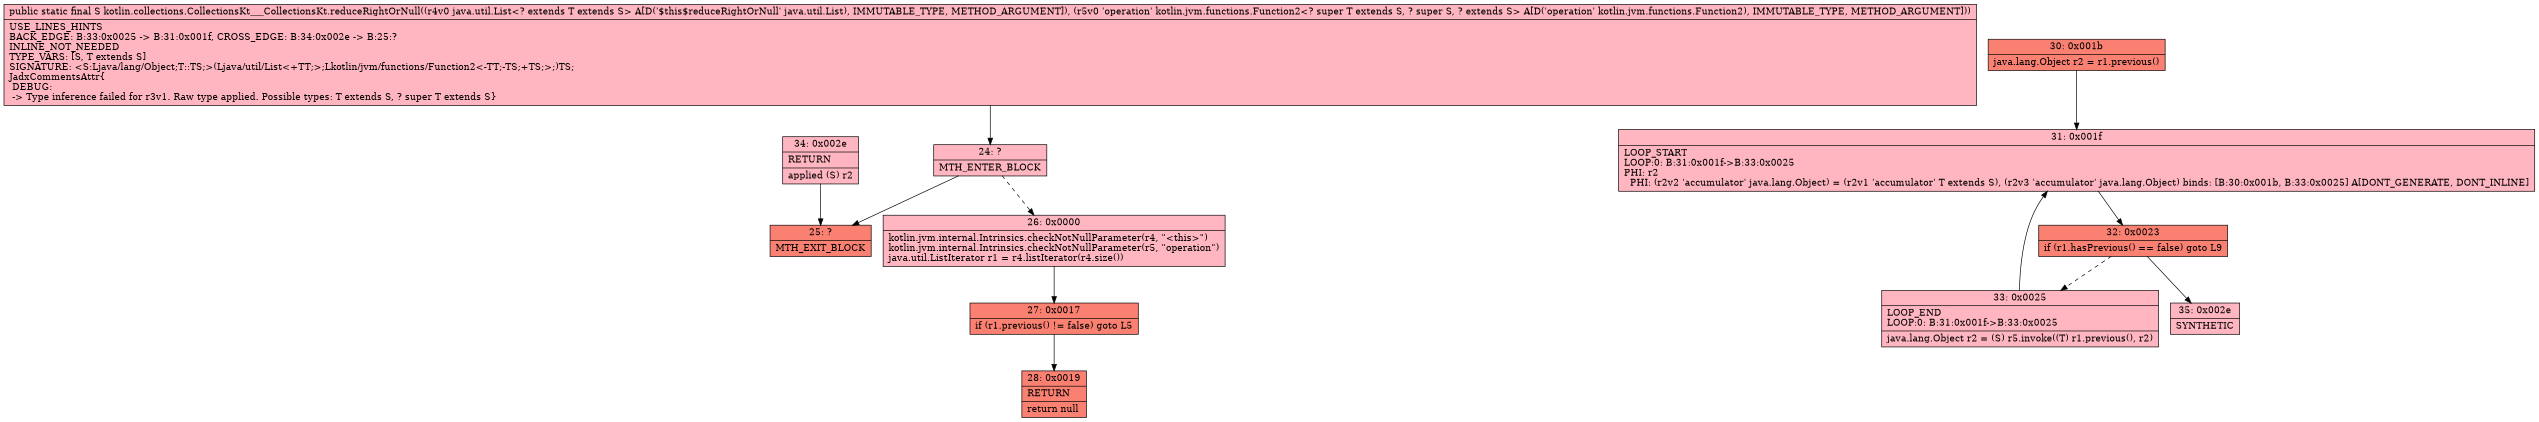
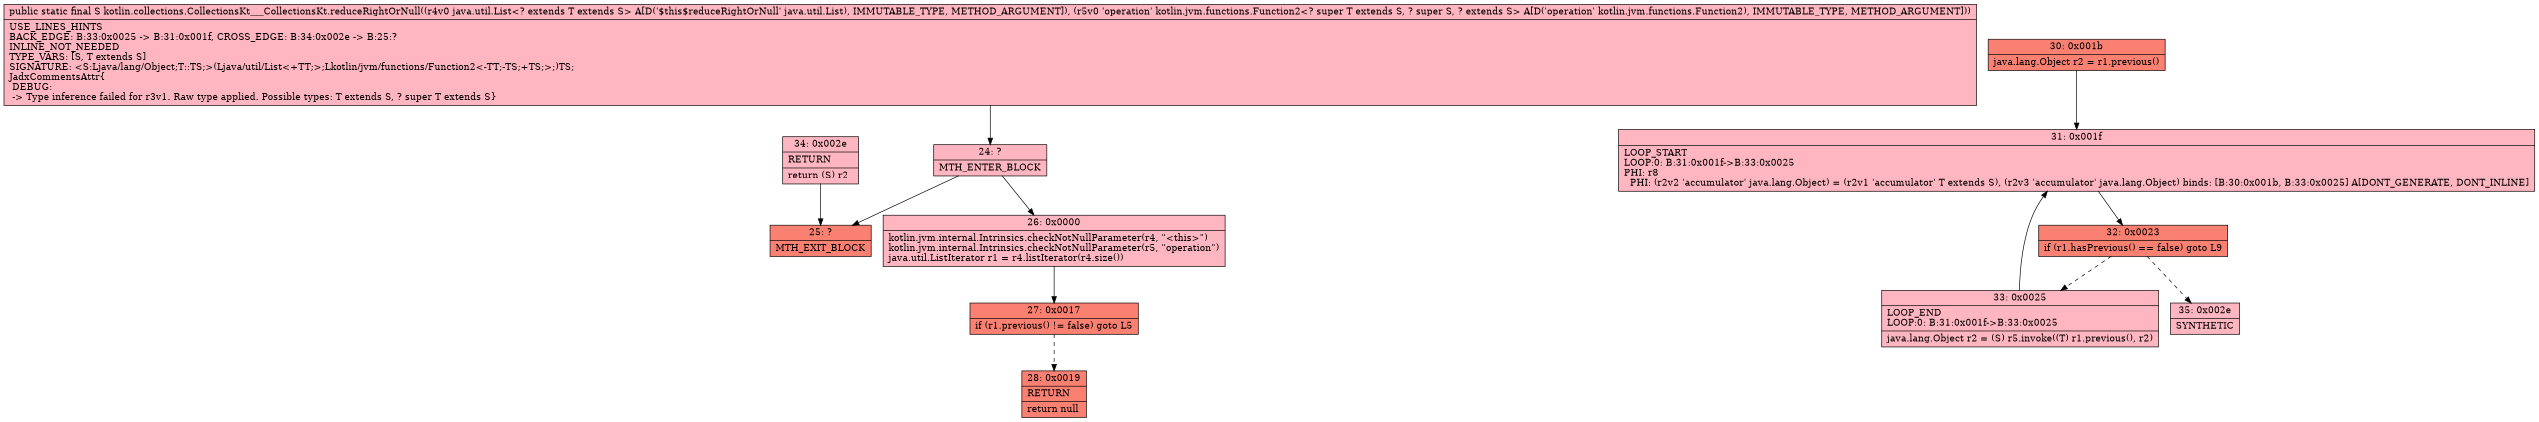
(1643, 173) -> (1643, 173)
(821, 176) -> (818, 176)
(1016, 193) -> (1016, 193)
(2167, 277) -> (2167, 277)
(1054, 349) -> (1054, 349)
